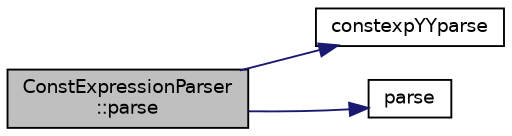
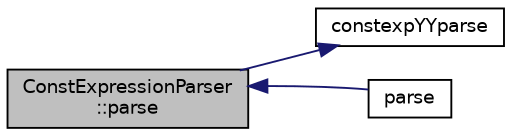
(299, 111) -> (318, 87)
